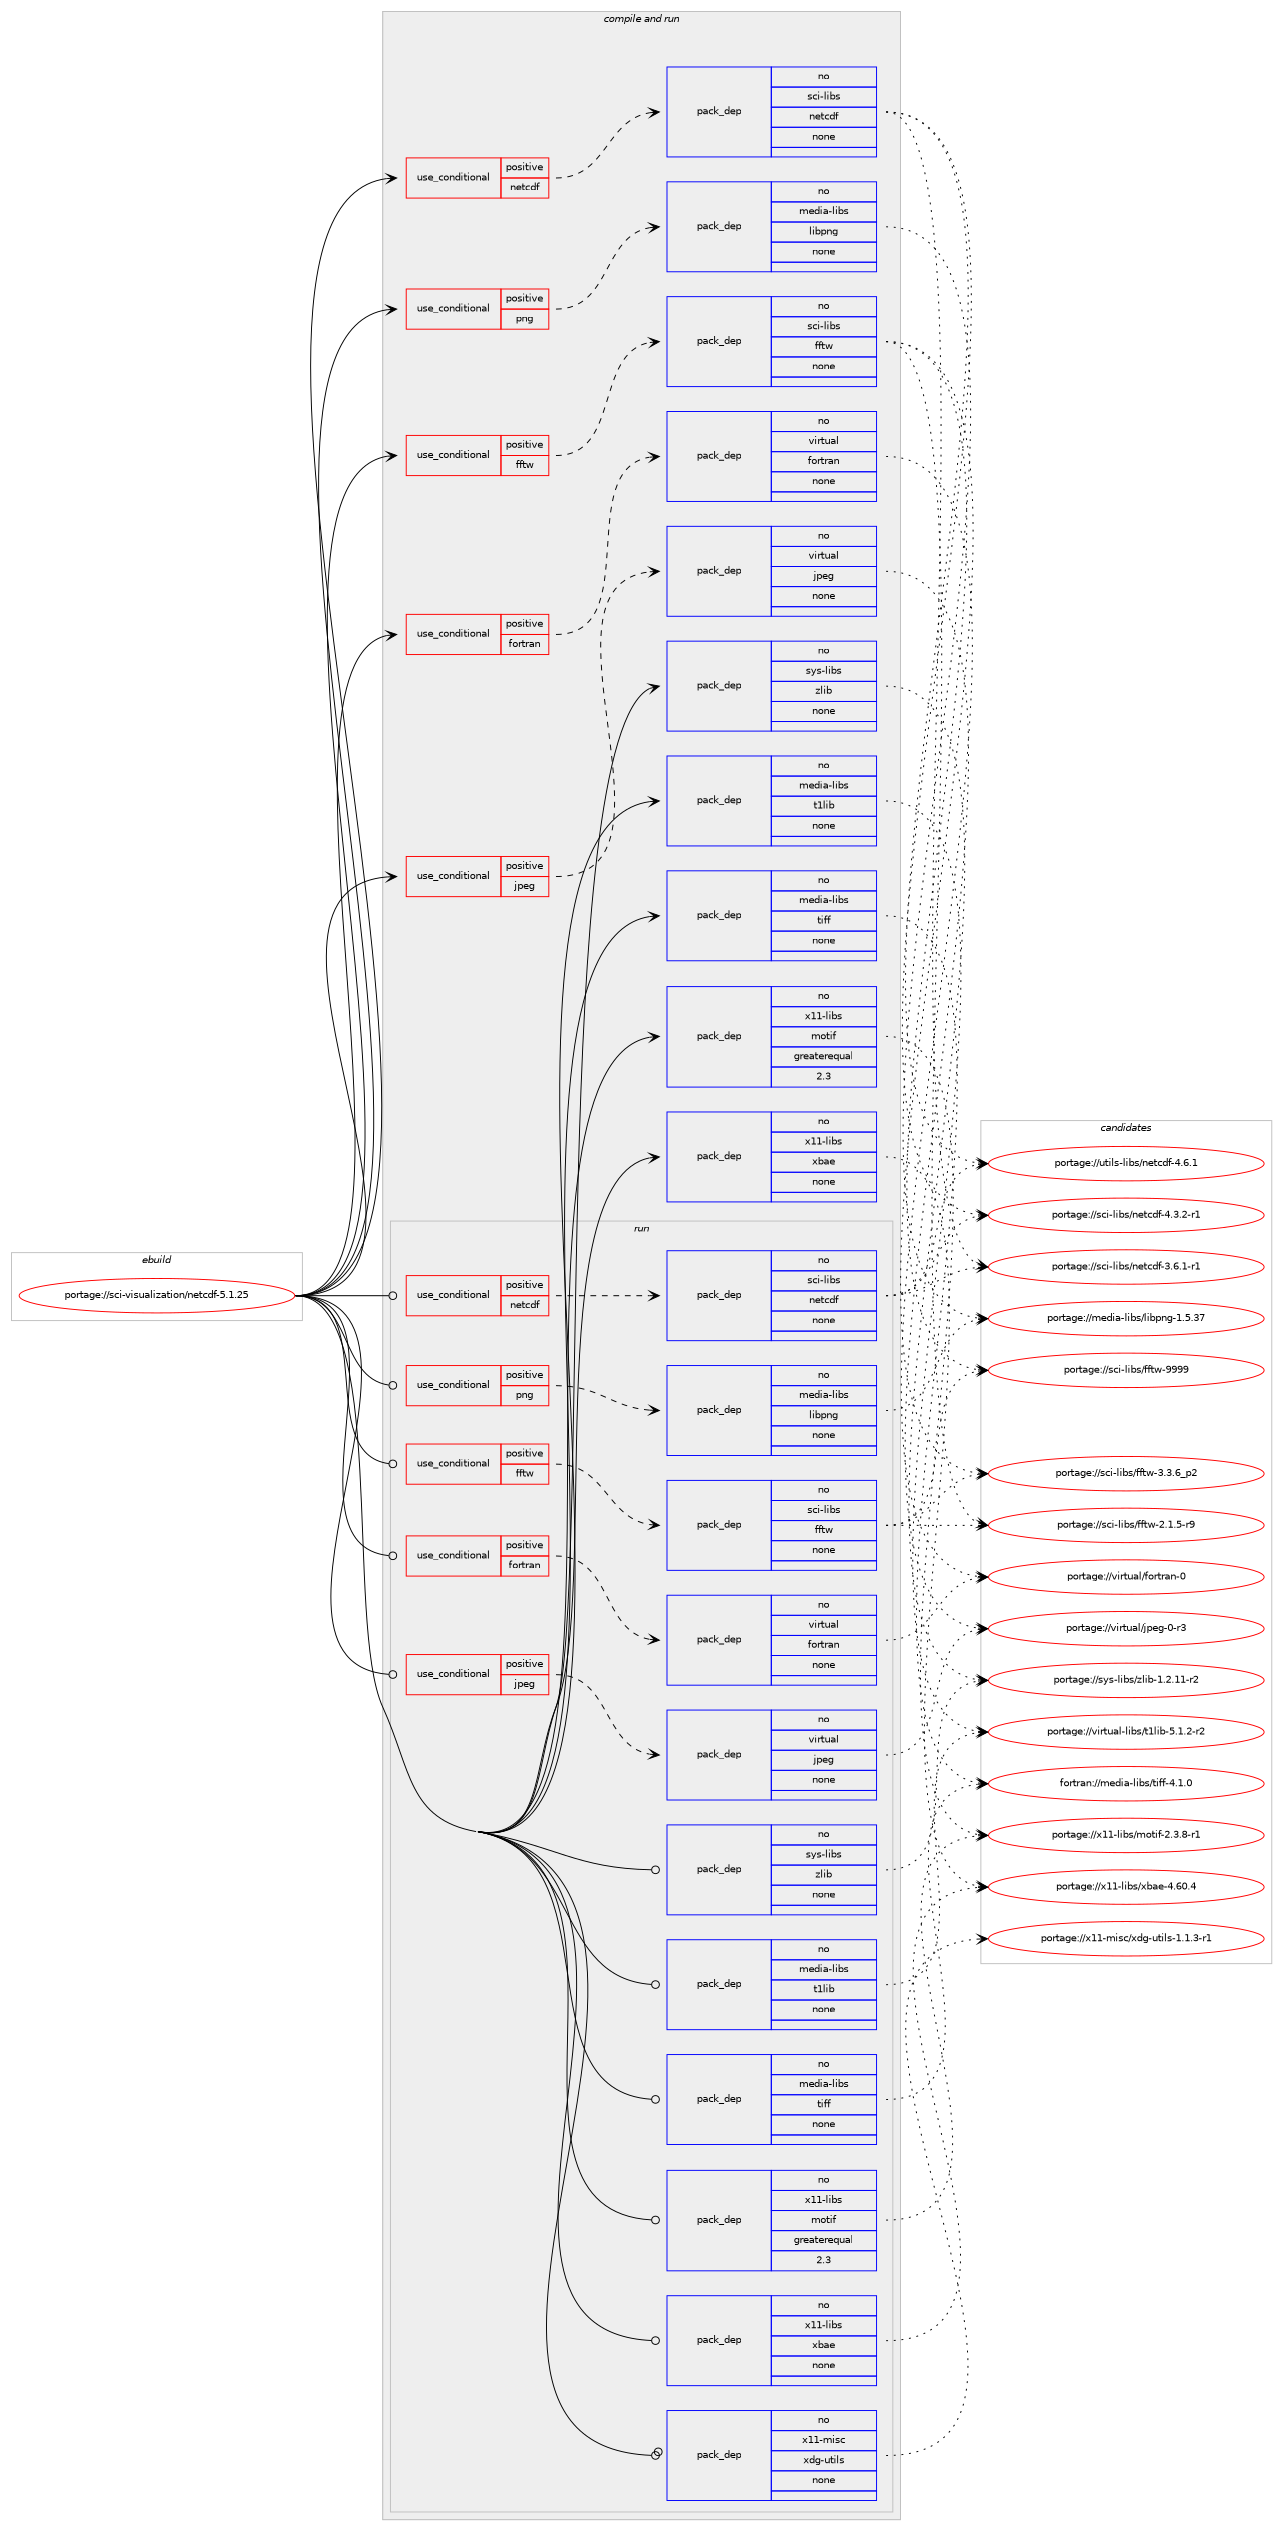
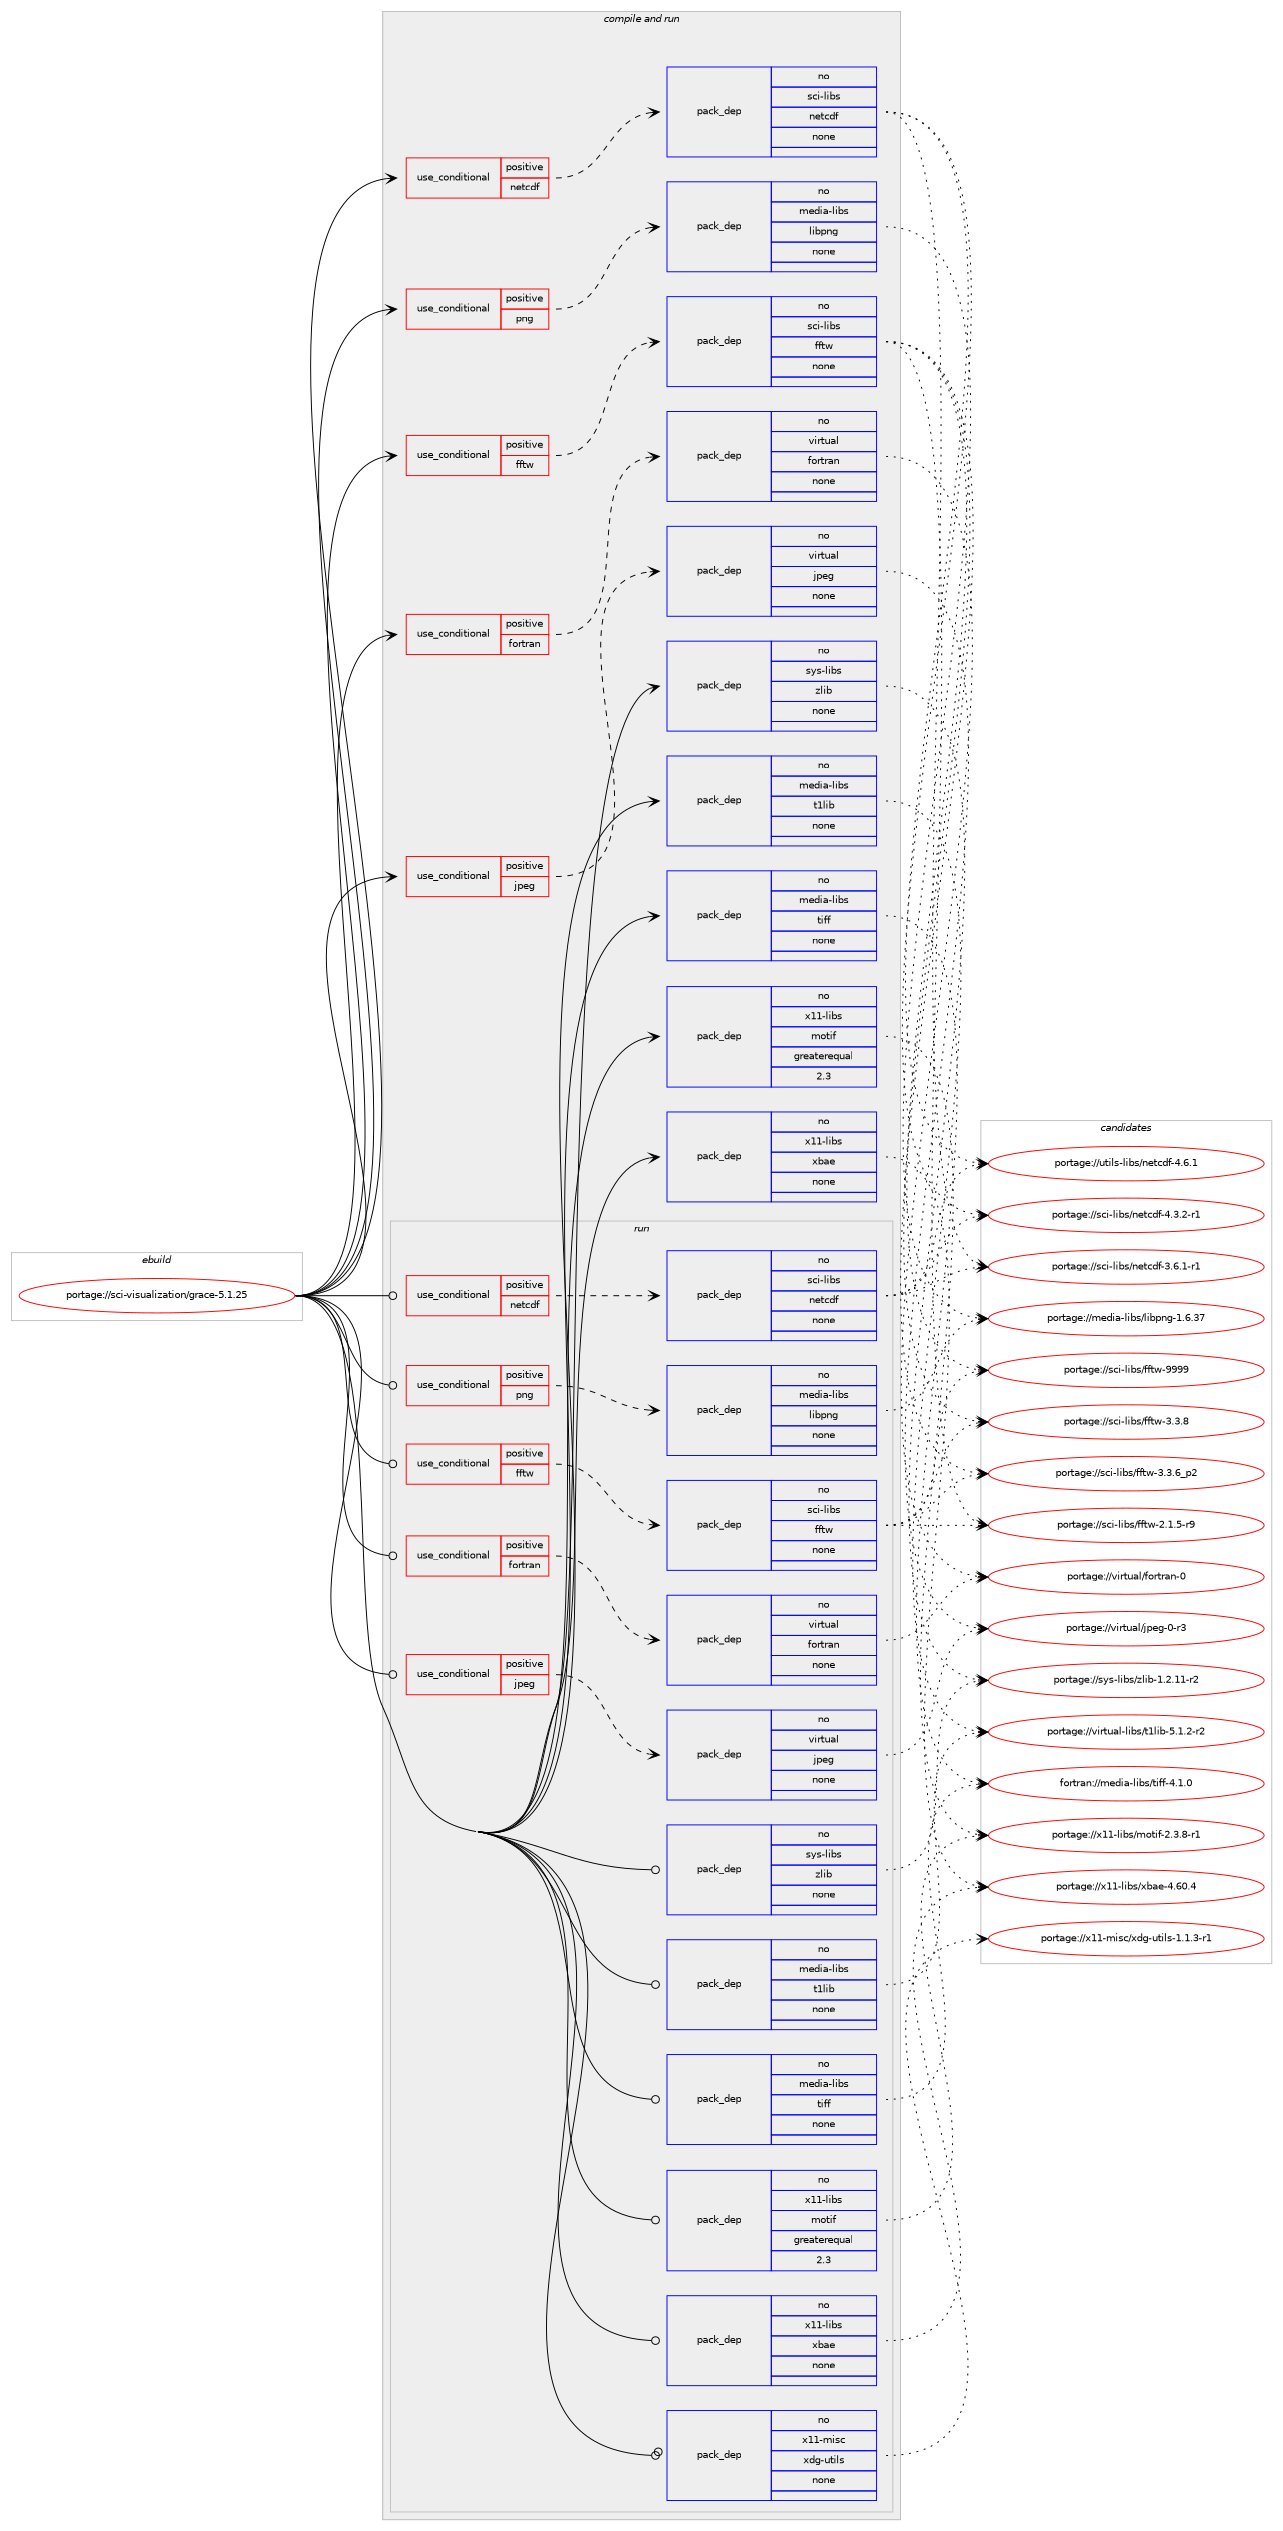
(157, 1296) -> (157, 1296)
(1126, 1319) -> (1126, 1319)
none -> (1126, 1422)
